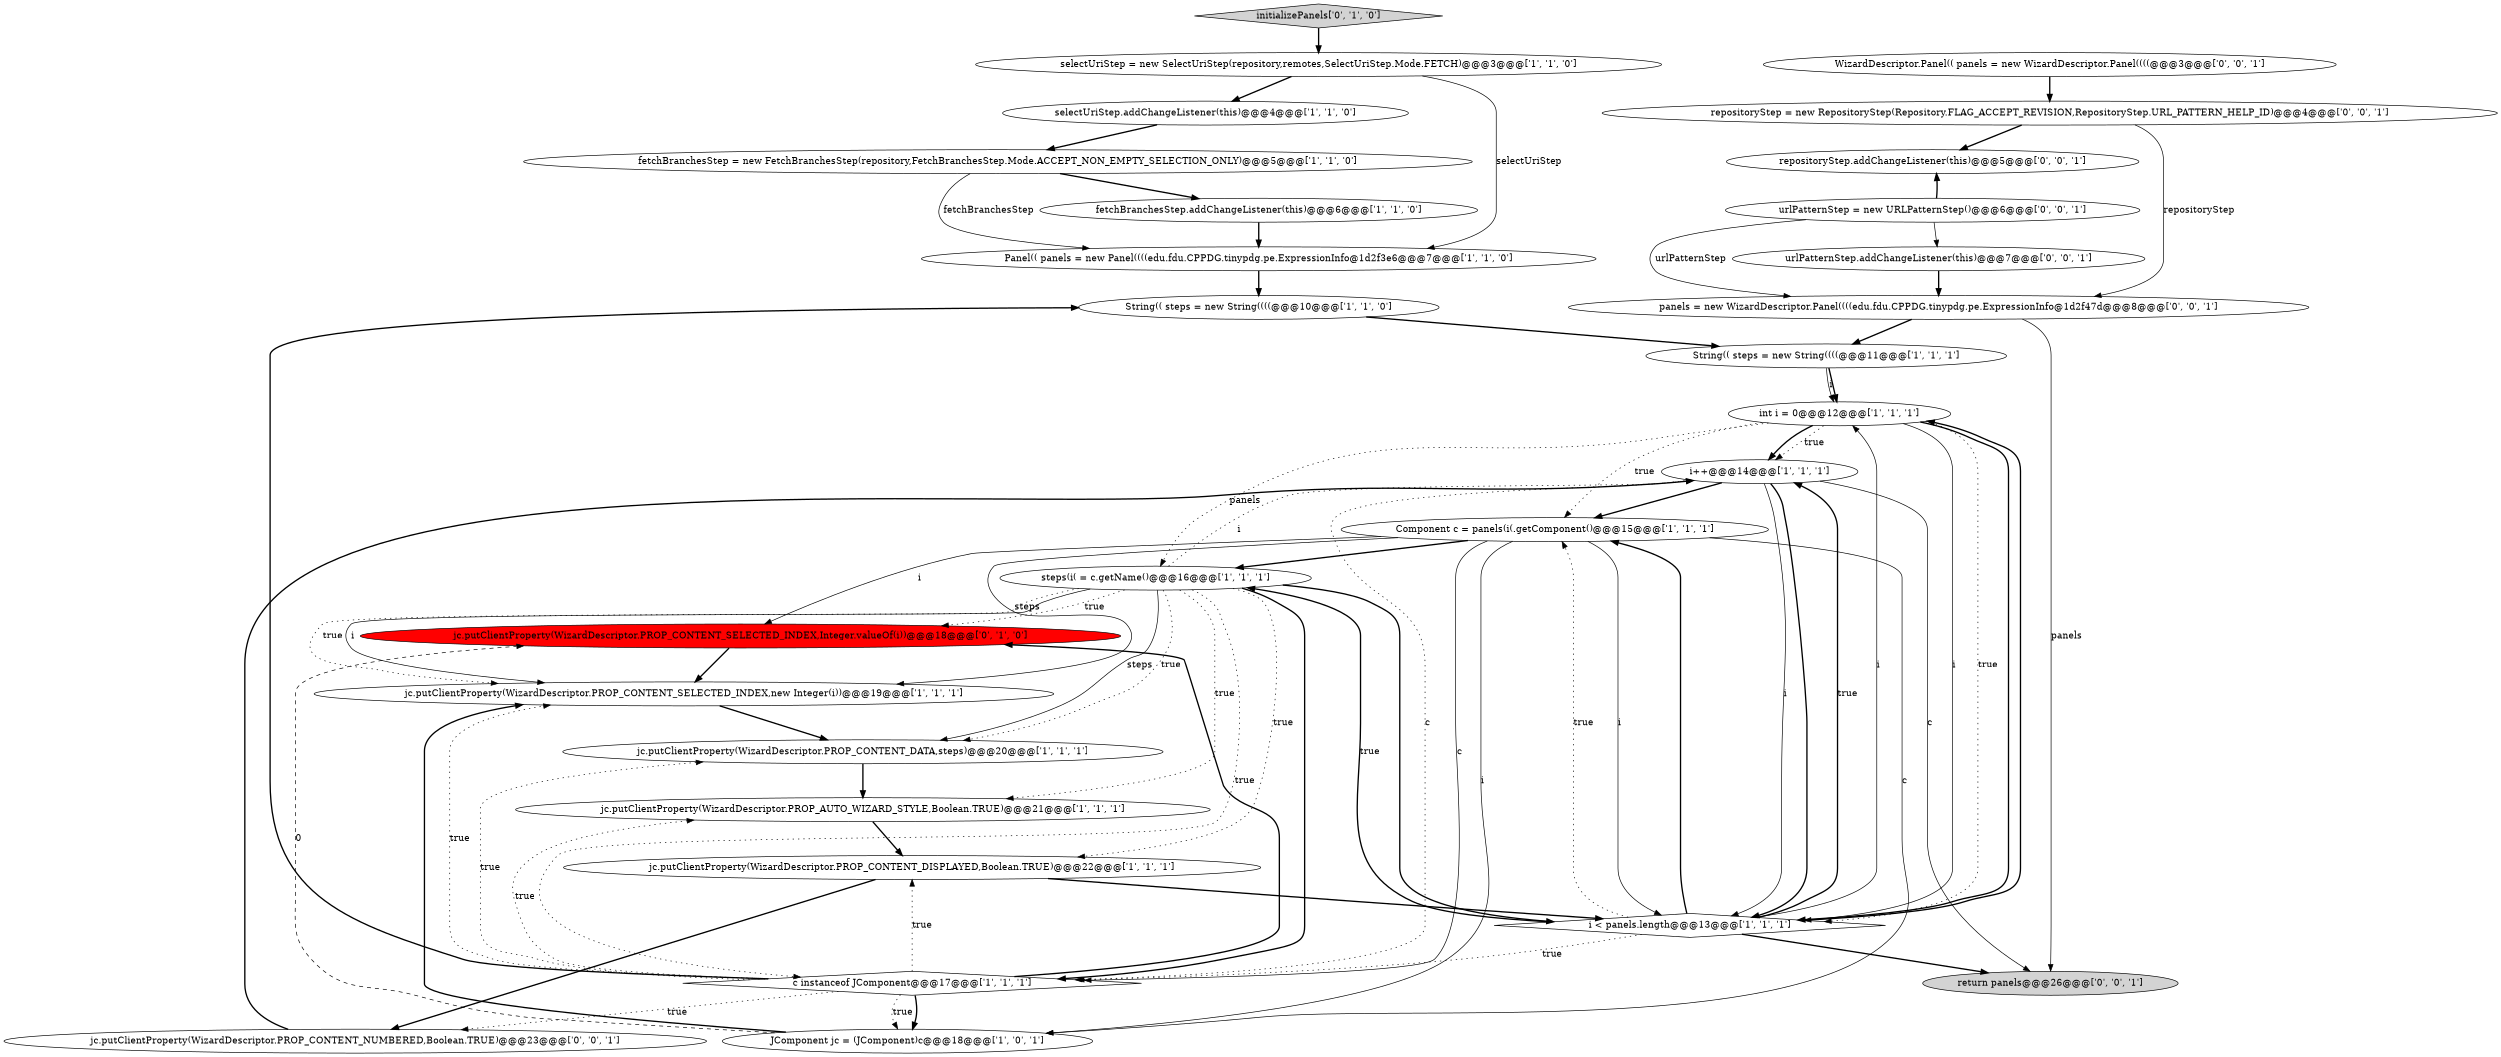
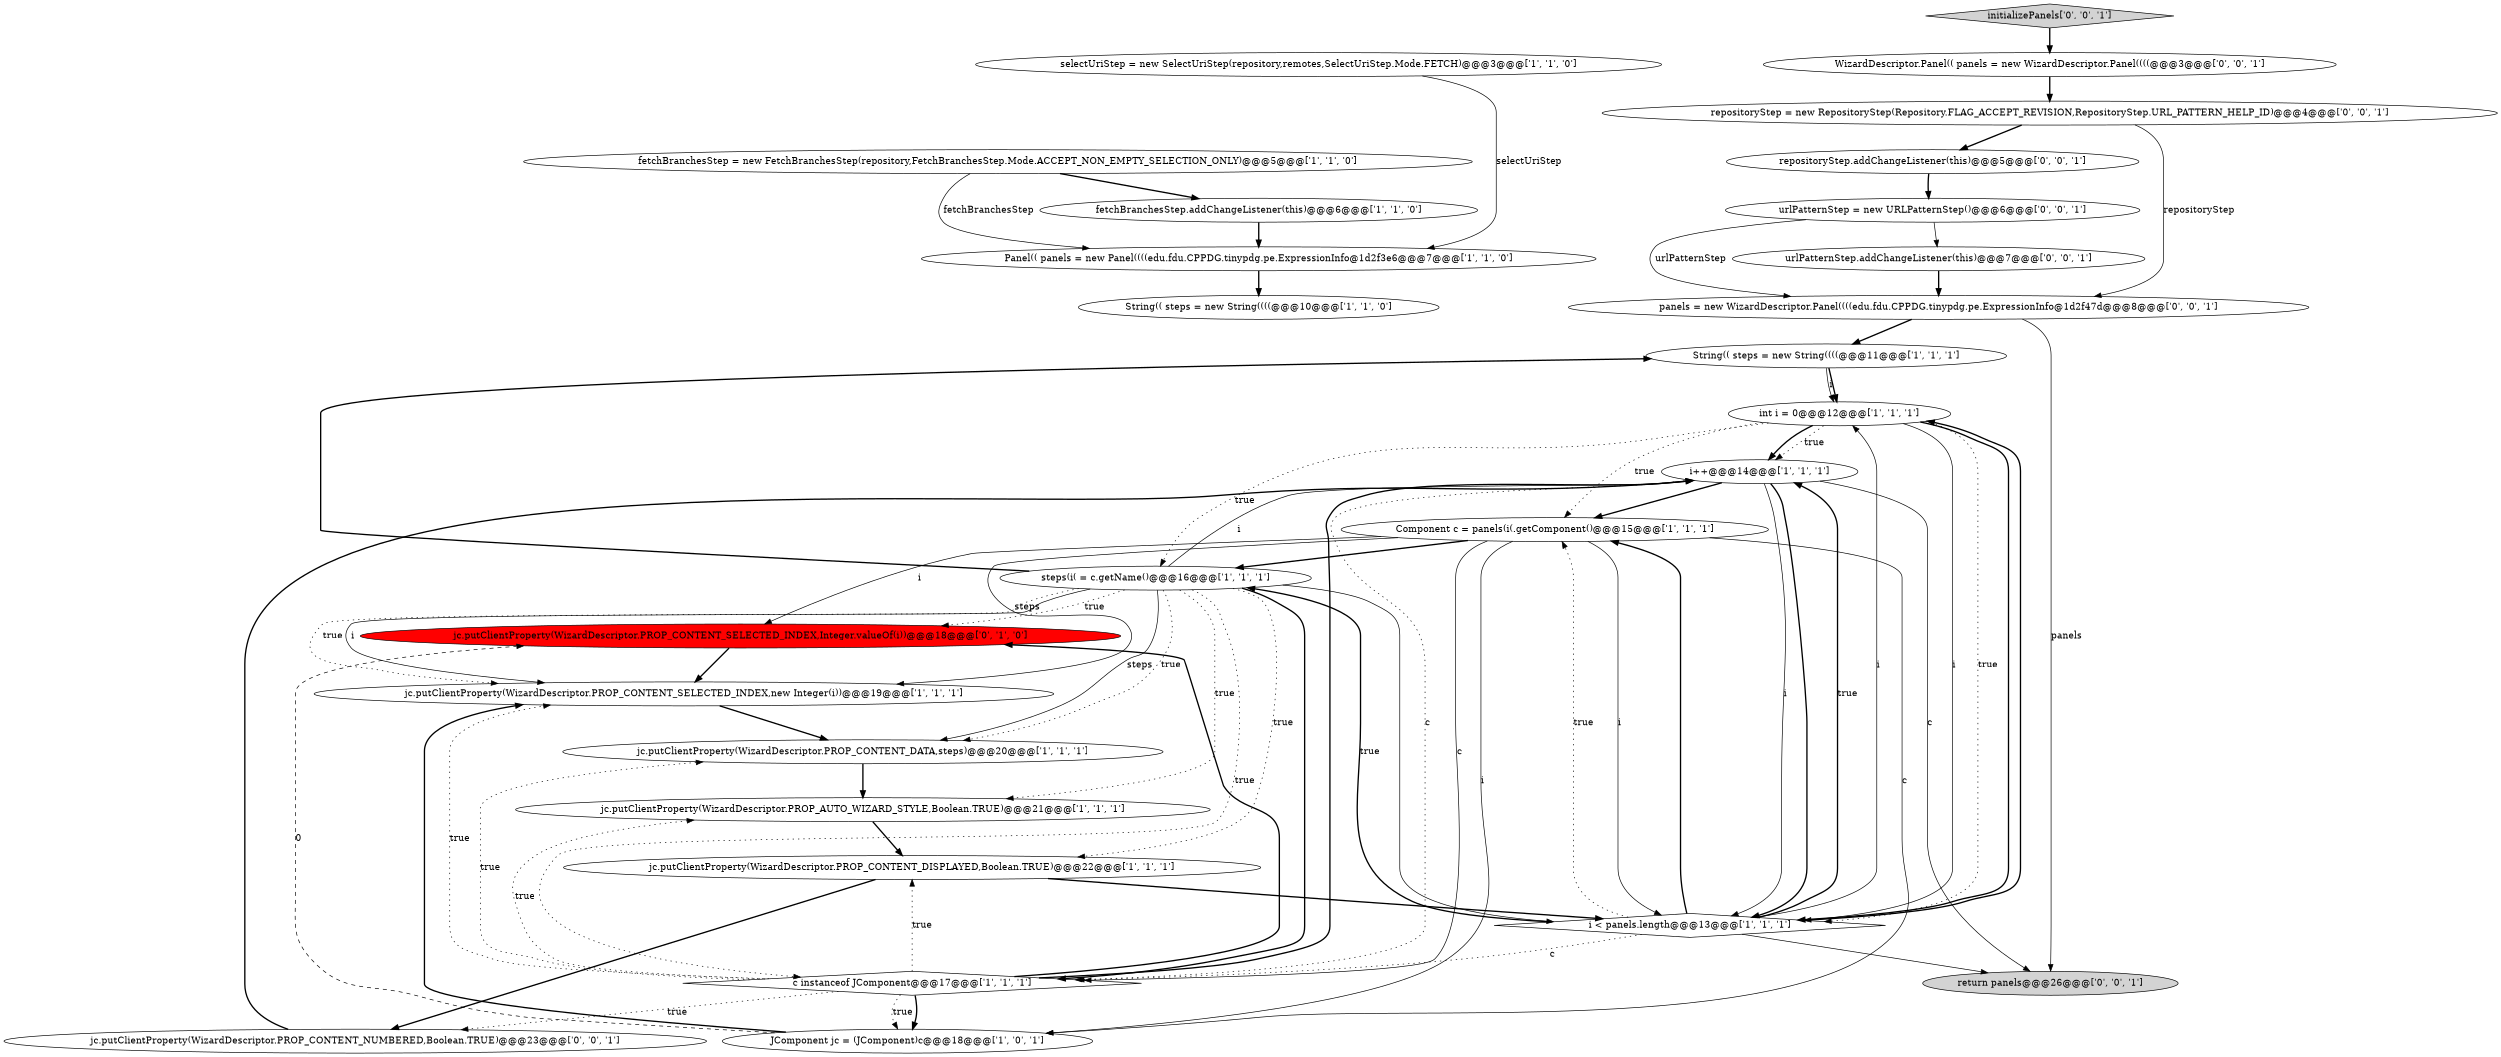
(1319, 16) -> none
none -> (2050, 16)
(1205, 113) -> none
(1937, 189) -> (1928, 183)
(1539, 331) -> (568, 386)
(270, 462) -> (1330, 690)
(1283, 497) -> (1283, 497)
(1245, 501) -> (1245, 501)
(1400, 766) -> (1400, 766)
(1855, 952) -> (1855, 952)
(1552, 954) -> (1552, 954)
